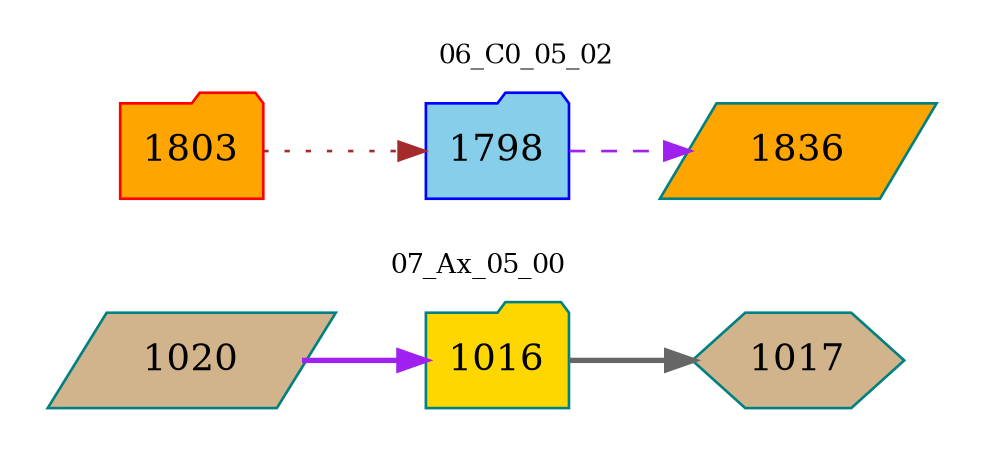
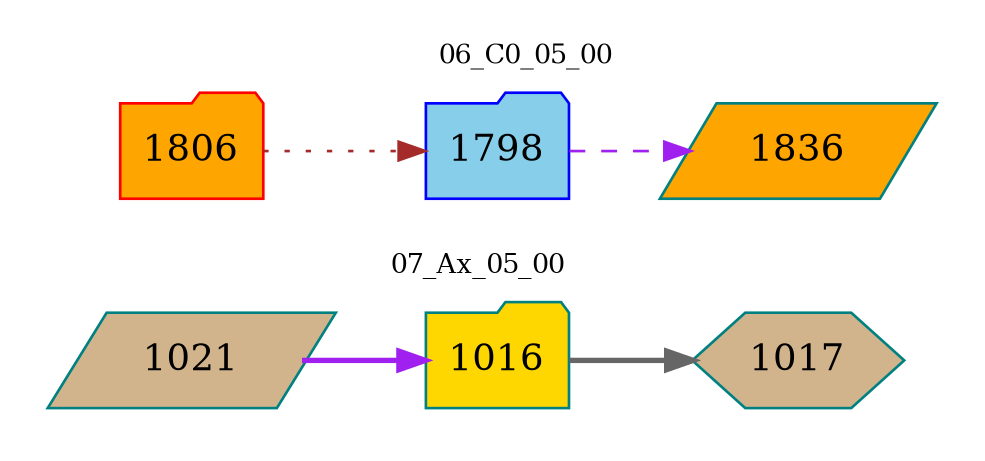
(526, 57) -> (526, 57)
(192, 151) -> (192, 151)
(192, 360) -> (192, 360)
